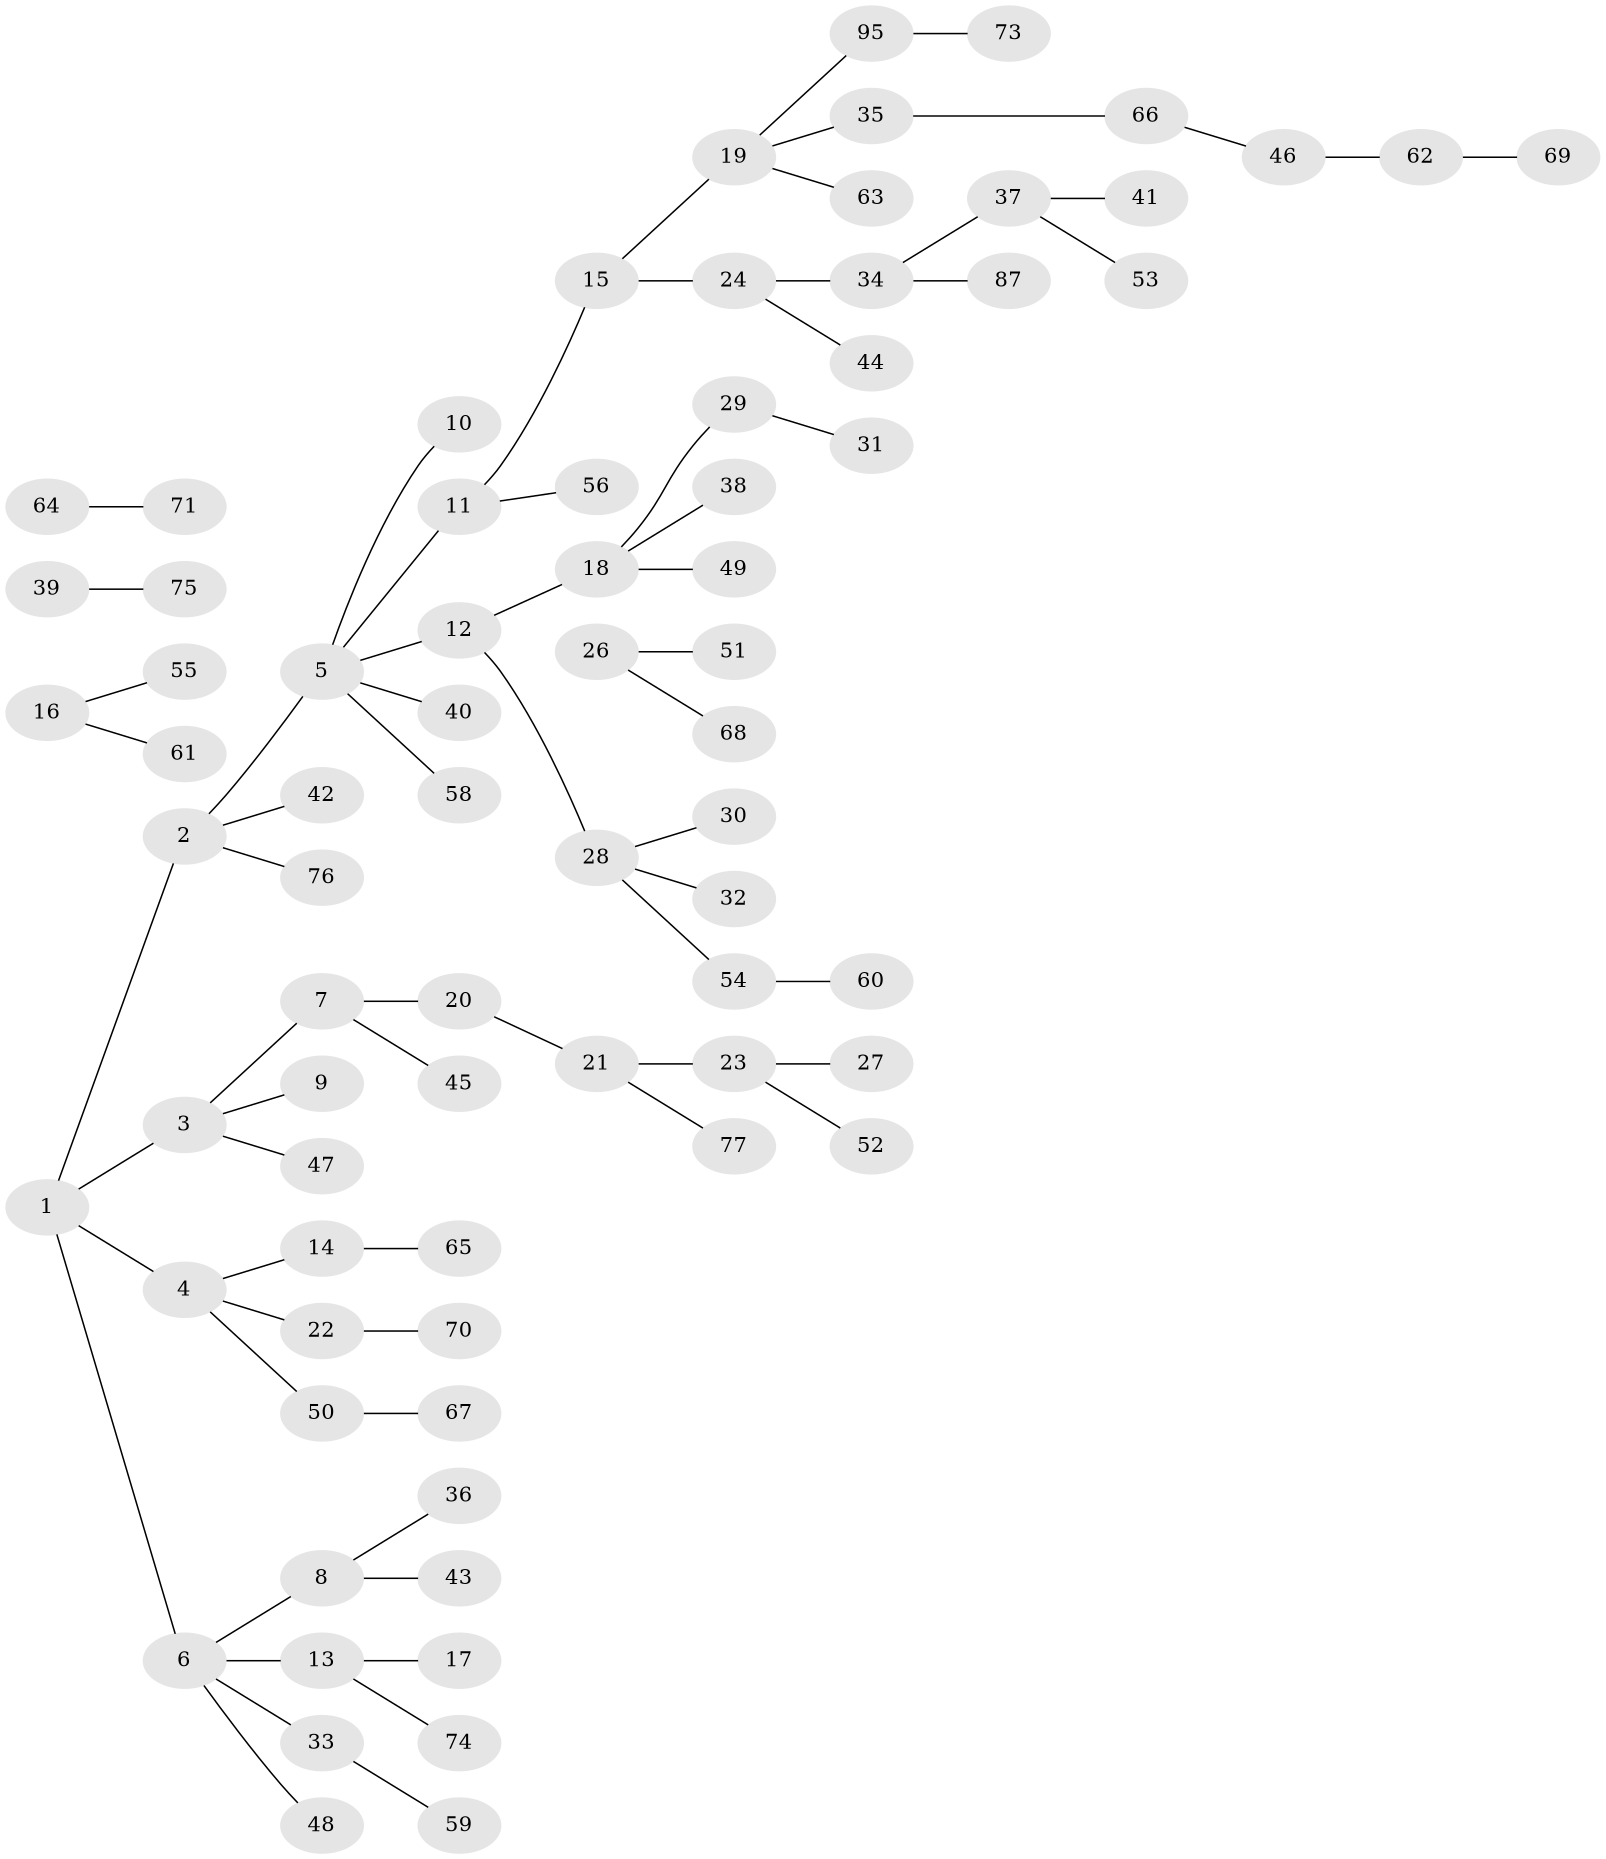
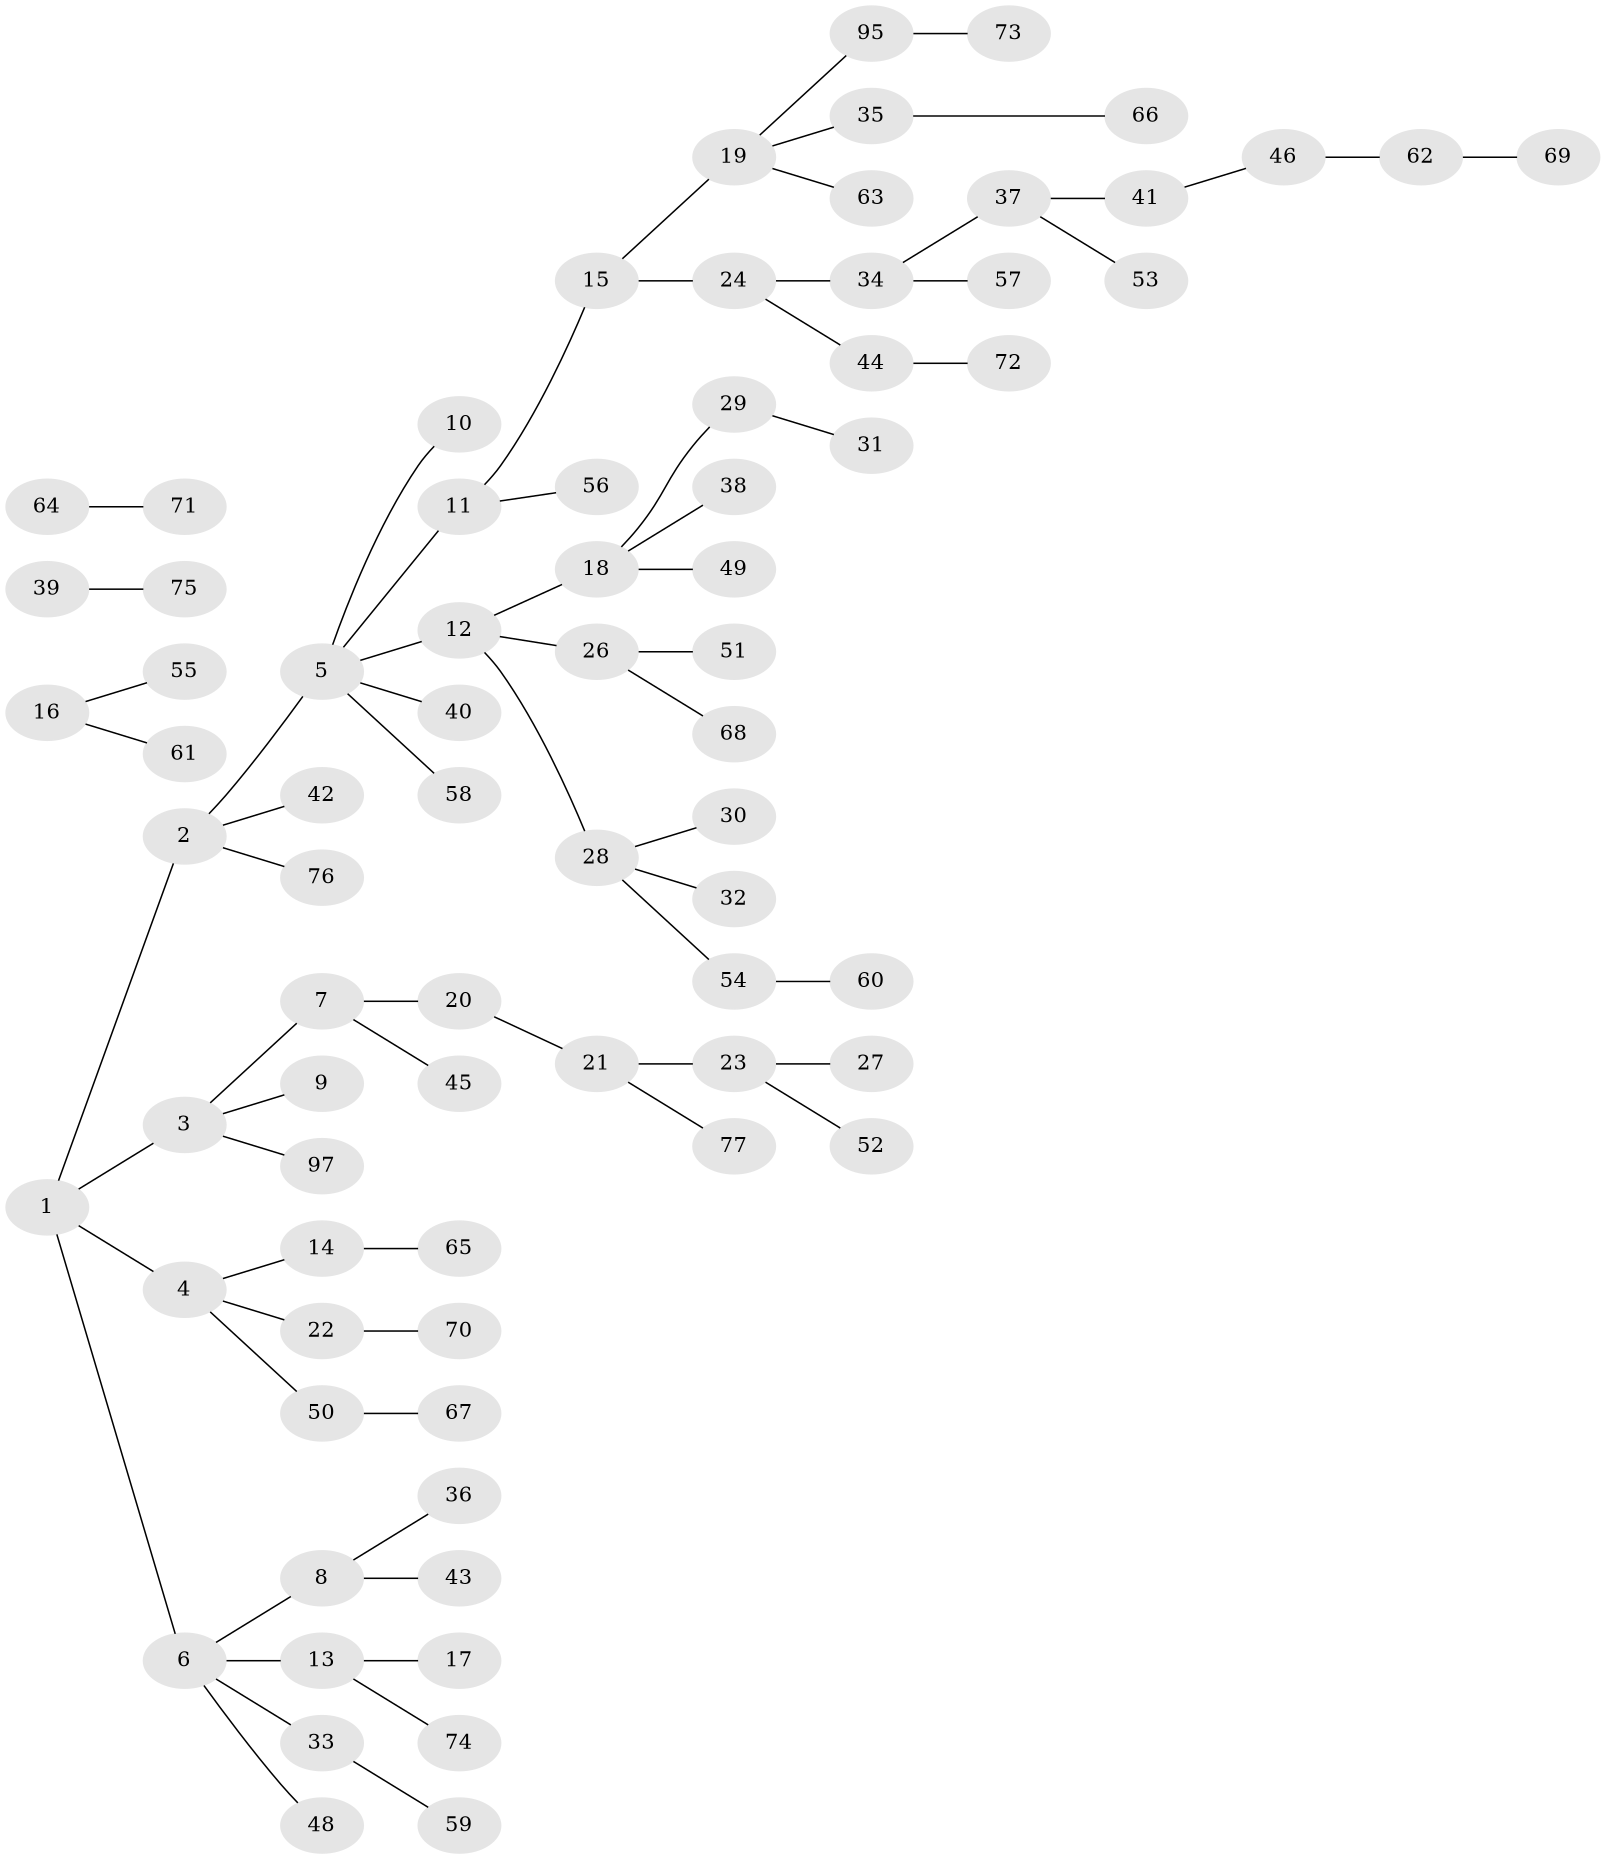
(1215, 137) -> (1215, 178)
(1009, 281) -> (1009, 281)
none -> (1009, 363)
none -> (528, 641)
(322, 1166) -> (322, 1166)
